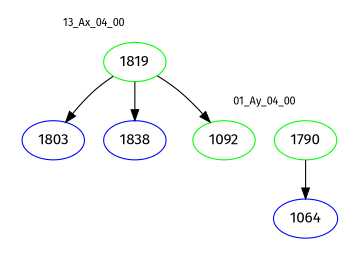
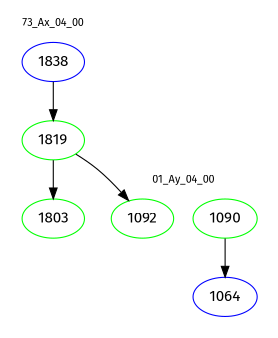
(94, 23) -> (53, 23)
(135, 96) -> (53, 96)
(53, 140) -> (53, 219)
(306, 140) -> (225, 219)
